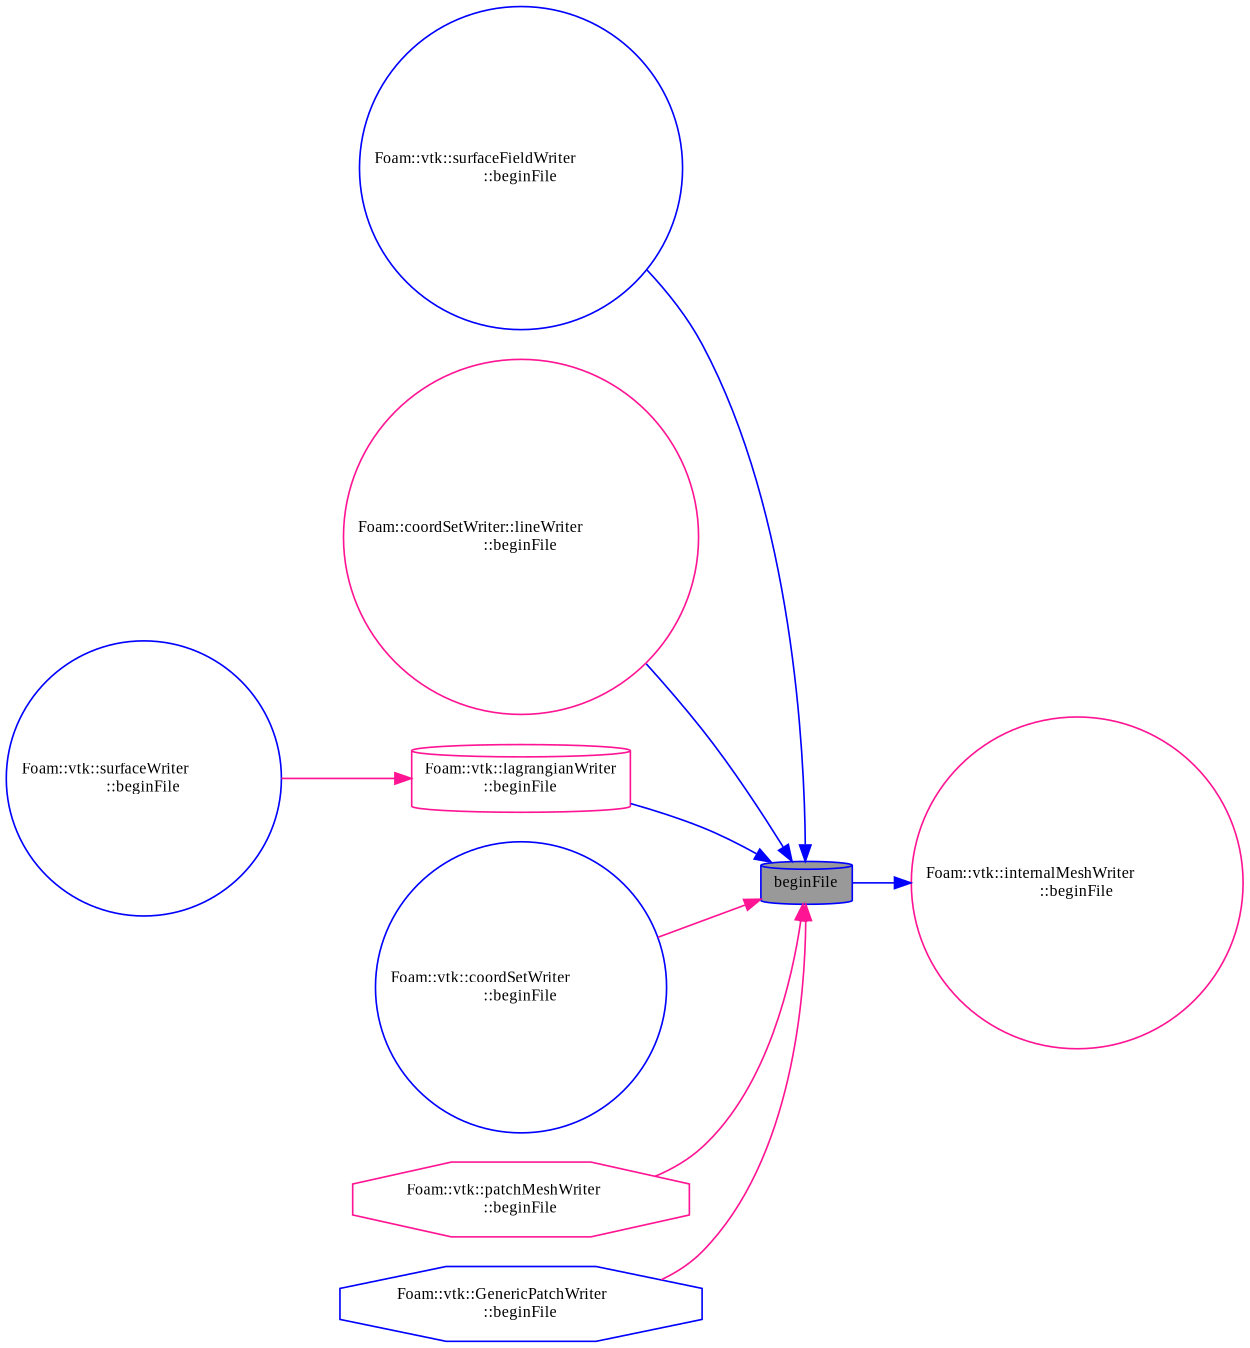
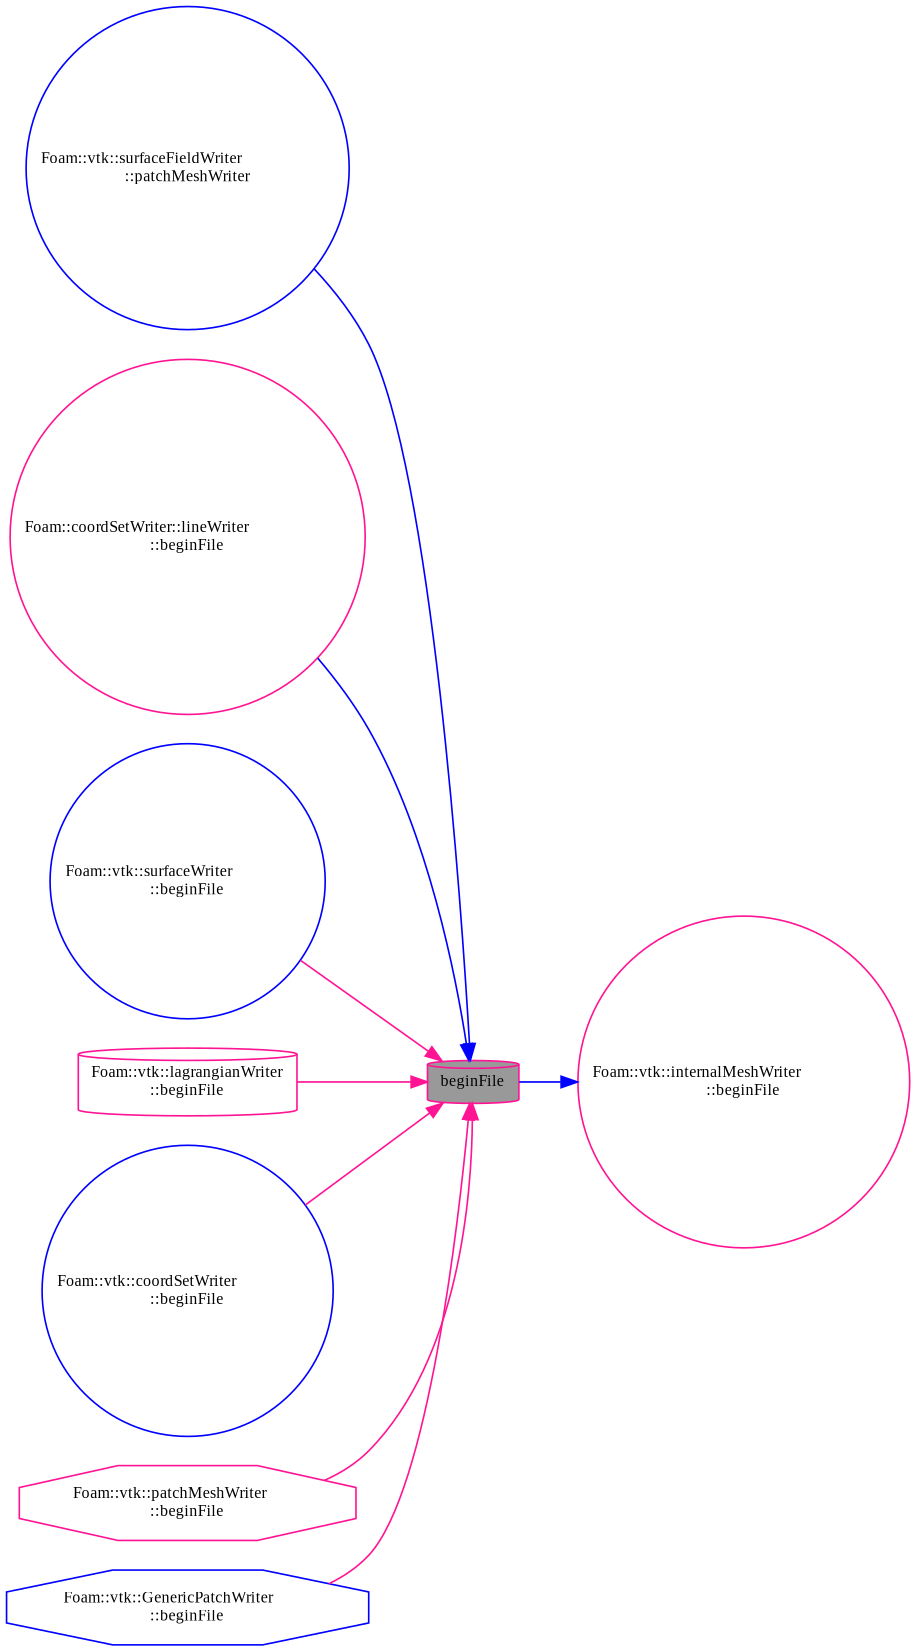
(521, 168) -> (188, 168)
(338, 778) -> (364, 1006)
(695, 825) -> (354, 1082)
(807, 883) -> (473, 1082)
